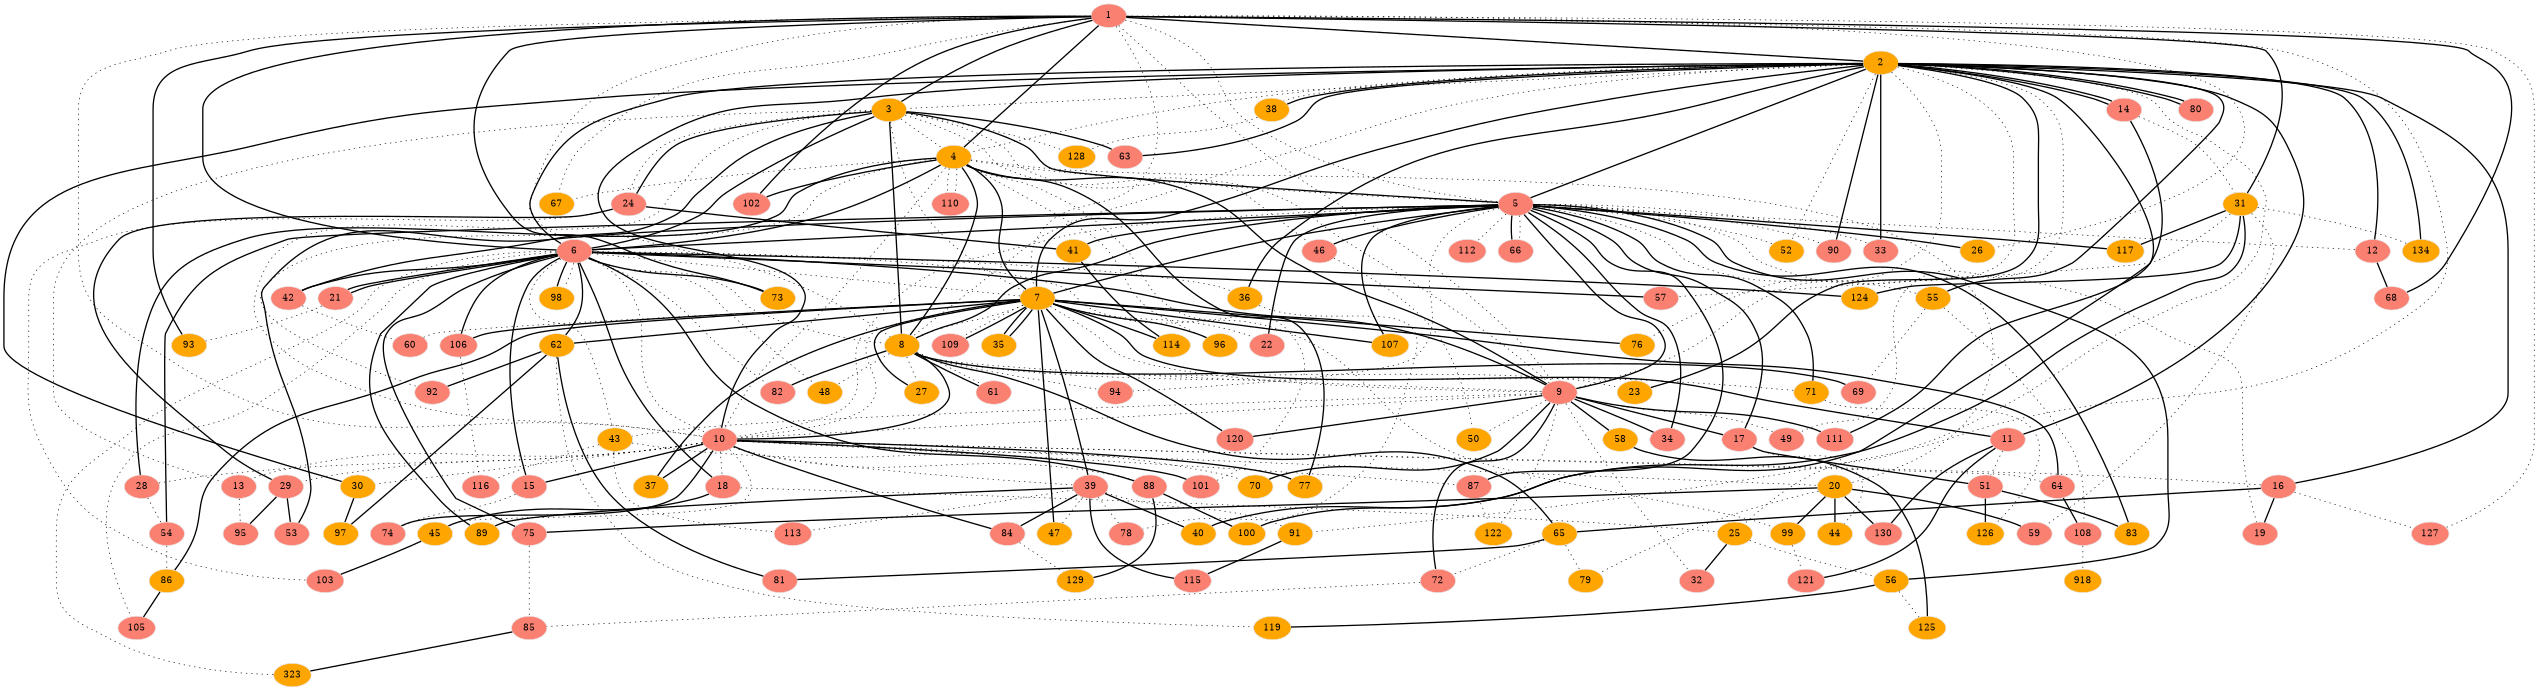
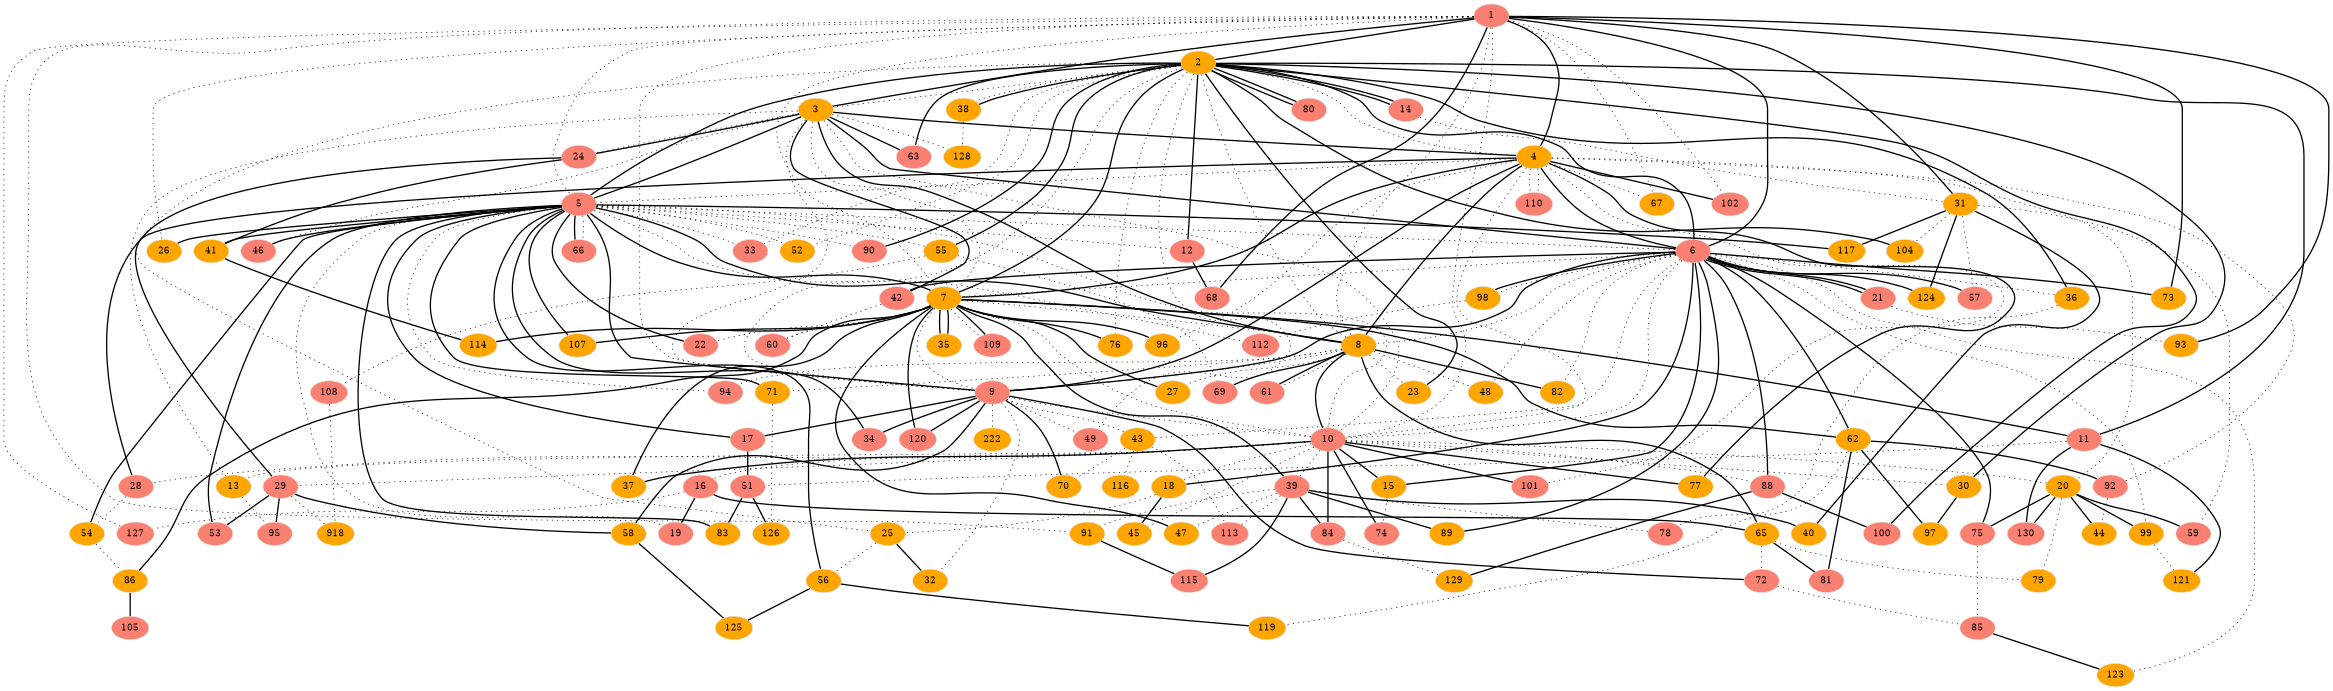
(907, 70) -> (1635, 92)
(1011, 87) -> none
(2430, 124) -> none
(921, 133) -> (1157, 136)
(1881, 157) -> (988, 168)
(1022, 229) -> (1109, 227)
(2421, 251) -> (1905, 251)
none -> (1370, 315)
(459, 345) -> none
(778, 392) -> (1558, 392)
(273, 394) -> none
(1474, 440) -> none
(1835, 440) -> none
(1815, 456) -> (2104, 514)
(239, 487) -> (234, 487)
(481, 487) -> (1121, 487)
(529, 487) -> (1389, 487)
(723, 487) -> (1169, 487)
(1474, 487) -> none
(2057, 487) -> none
none -> (305, 508)
none -> (451, 523)
(167, 534) -> (87, 534)
(1247, 534) -> (1882, 534)
(1493, 534) -> (992, 440)
(325, 581) -> none
(1697, 581) -> (930, 581)
(1806, 581) -> (2182, 581)
(1909, 604) -> (779, 604)
(292, 675) -> (2116, 675)
